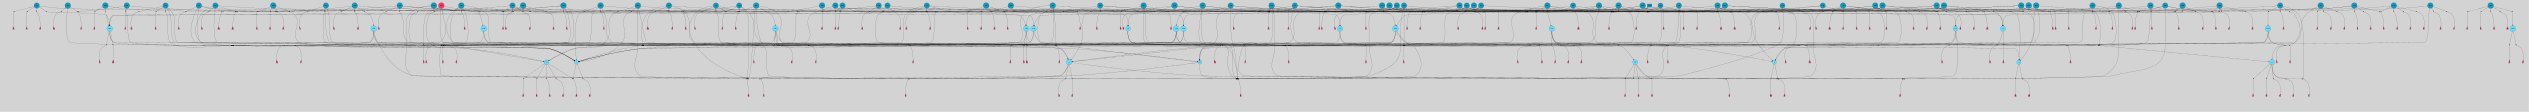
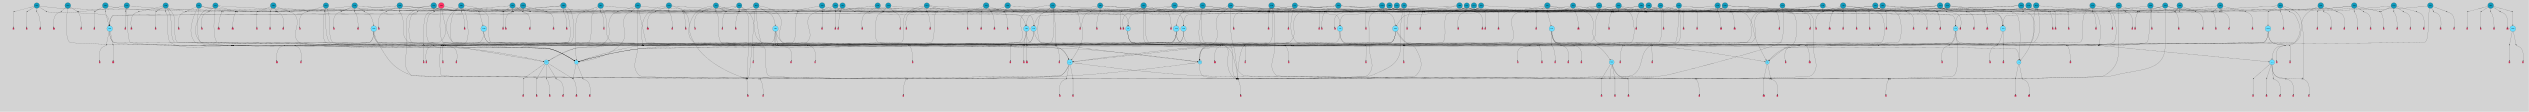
(1650, 6) -> (1649, 6)
